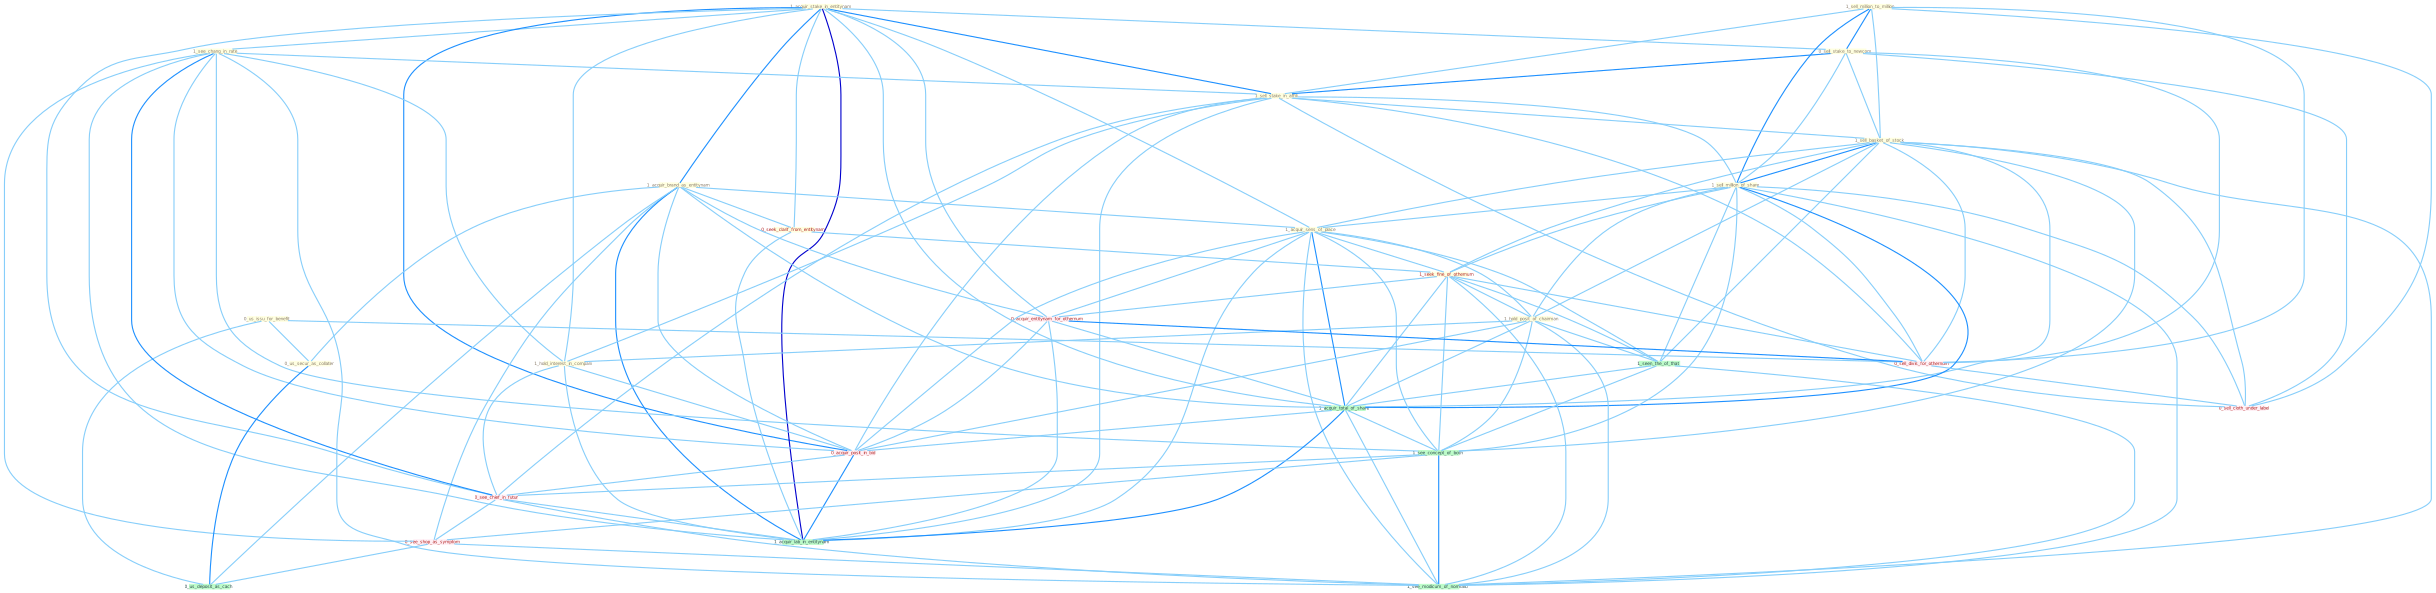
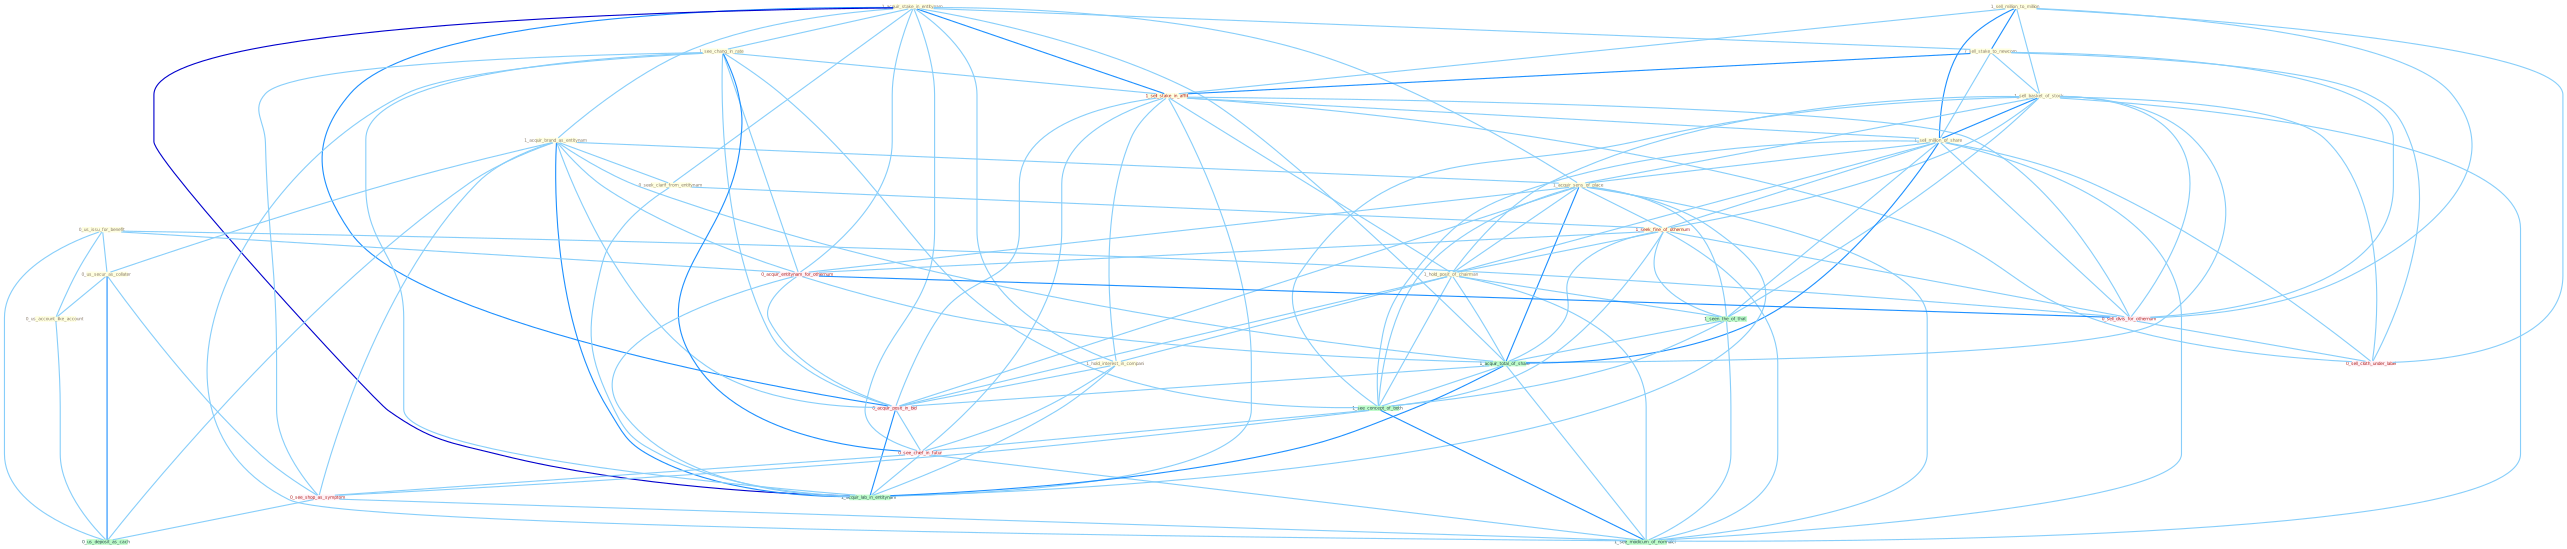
(1846, 51) -> (1991, 51)
(746, 92) -> (713, 42)
(1277, 96) -> (1168, 96)
(1579, 118) -> (1275, 163)
(446, 148) -> (761, 163)
(794, 230) -> (671, 185)
none -> (451, 252)
none -> (56, 319)
none -> (203, 396)
